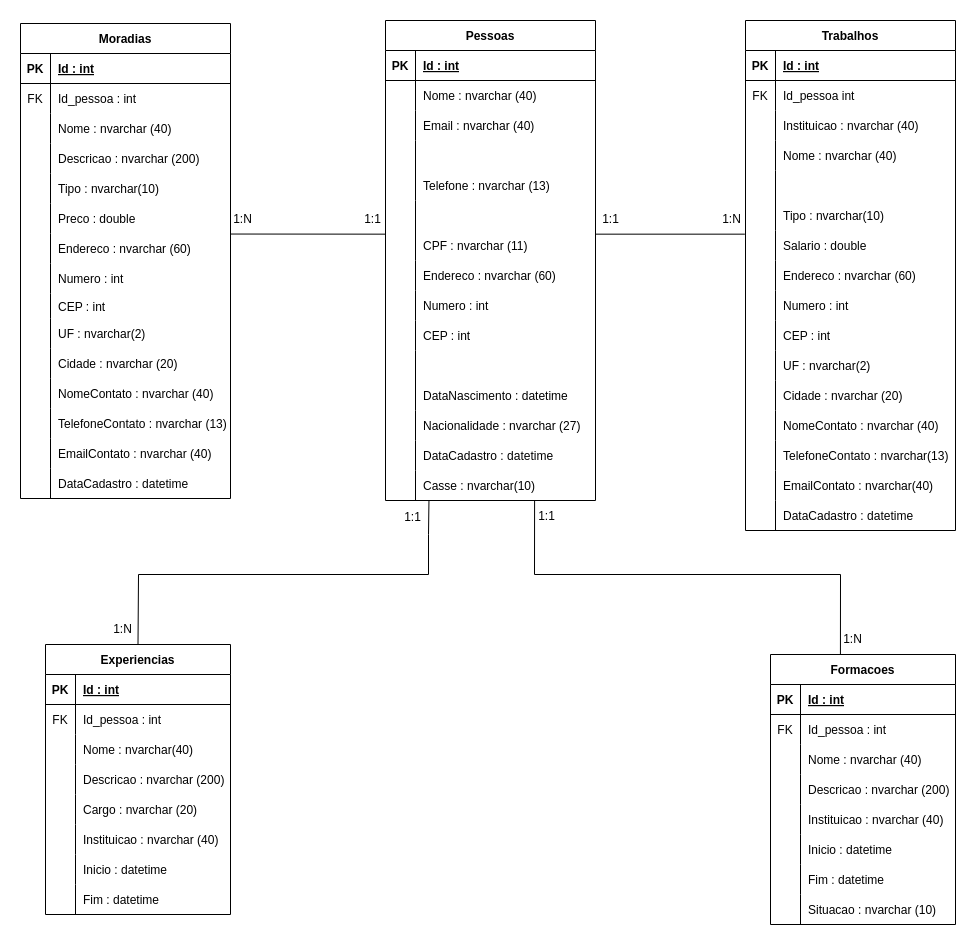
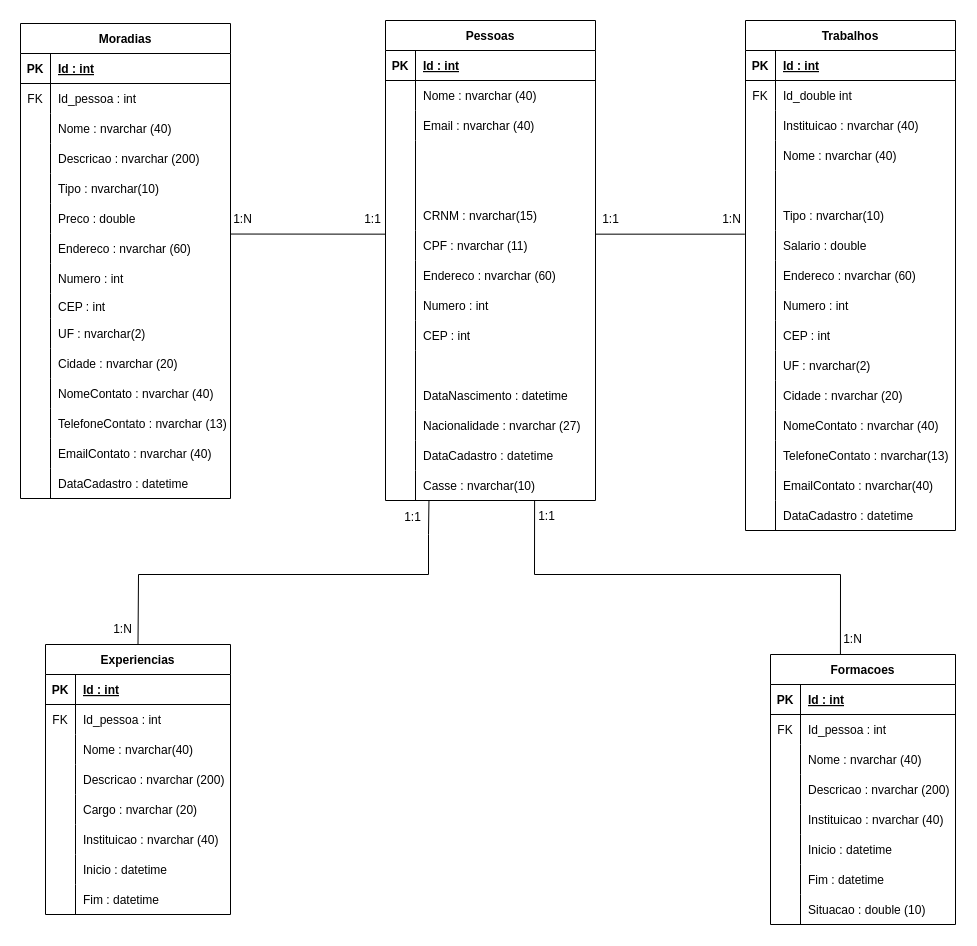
(824, 96) -> (822, 96)
(506, 186) -> none
none -> (506, 216)
(881, 910) -> (873, 910)
